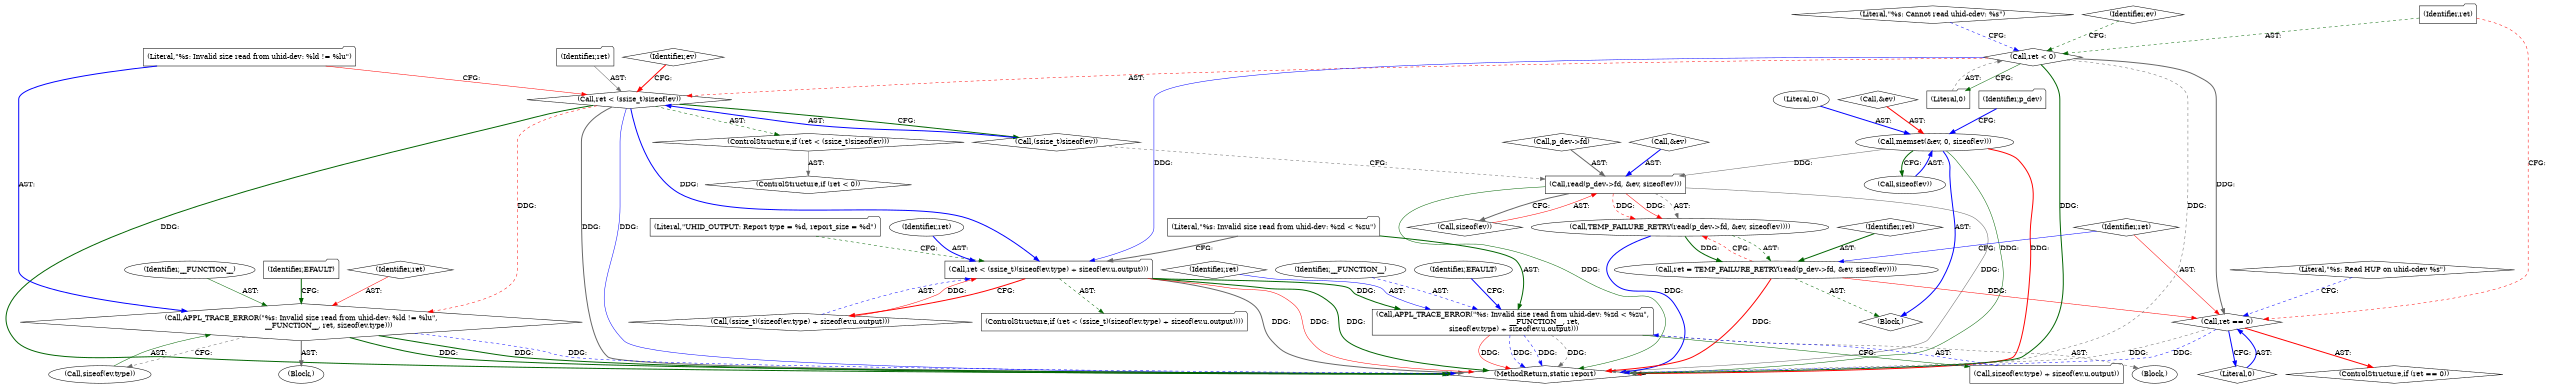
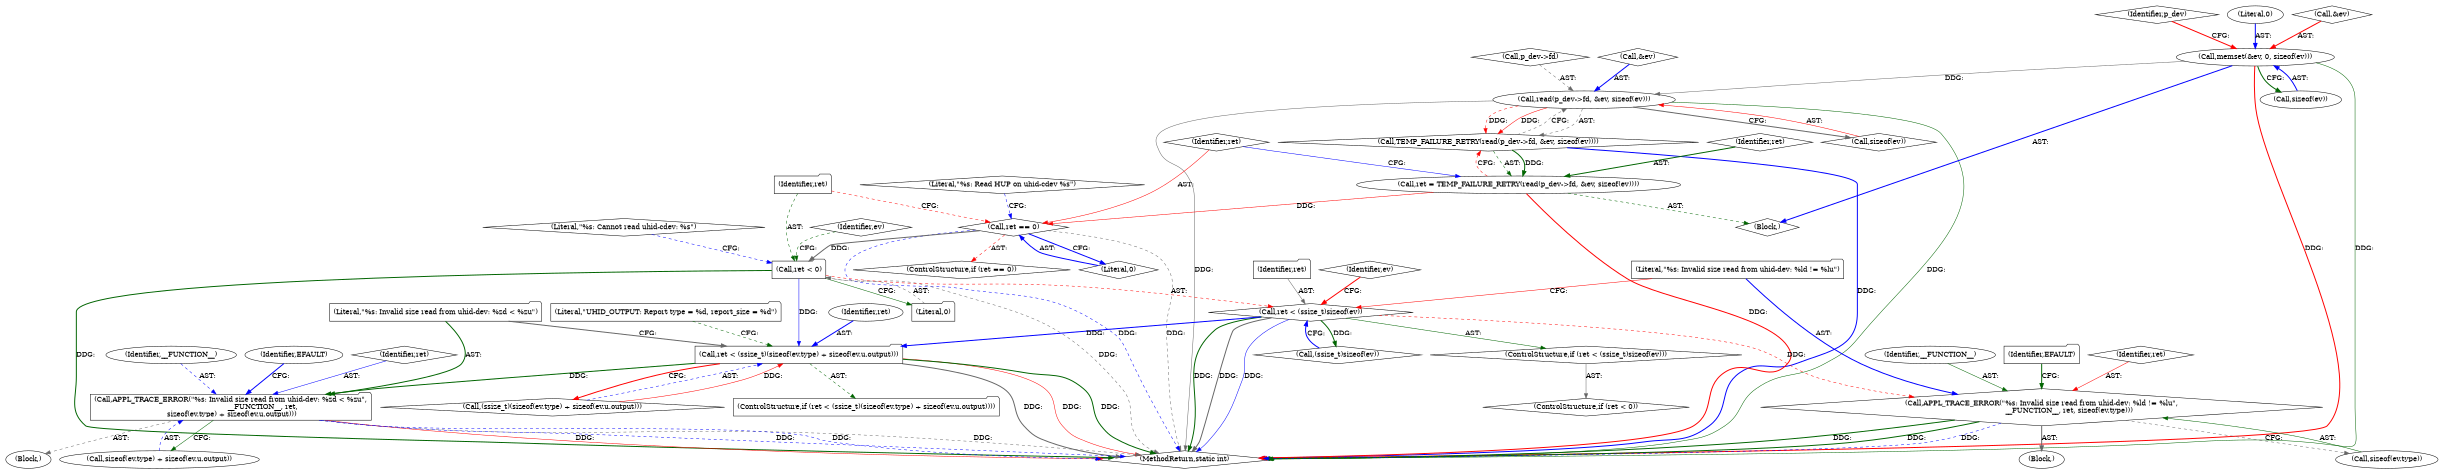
(2033, 57) -> (799, 270)
(2012, 100) -> (2157, 15)
(715, 120) -> (1443, 333)
(1976, 120) -> (2202, 34)
(818, 121) -> (1317, 334)
(908, 121) -> (1344, 334)
(2216, 126) -> (894, 238)
(1586, 161) -> (1554, 76)
(1322, 162) -> (1541, 125)
(1615, 185) -> (1584, 100)
(1680, 227) -> (1488, 142)
(2306, 347) -> (990, 247)
(1545, 374) -> (1185, 460)
(2047, 374) -> (159, 460)
